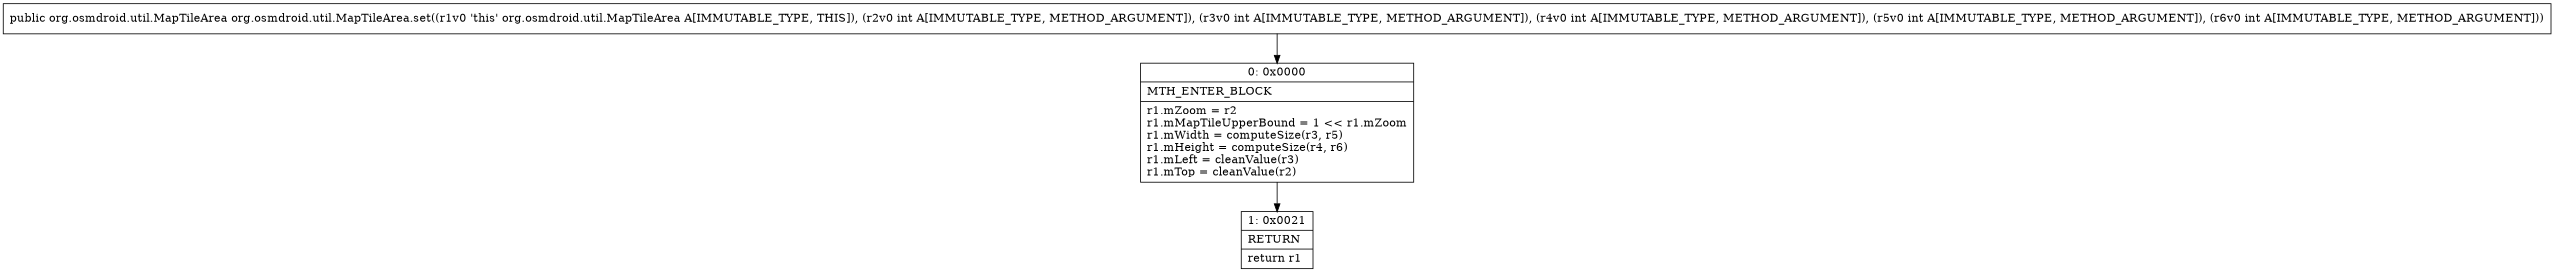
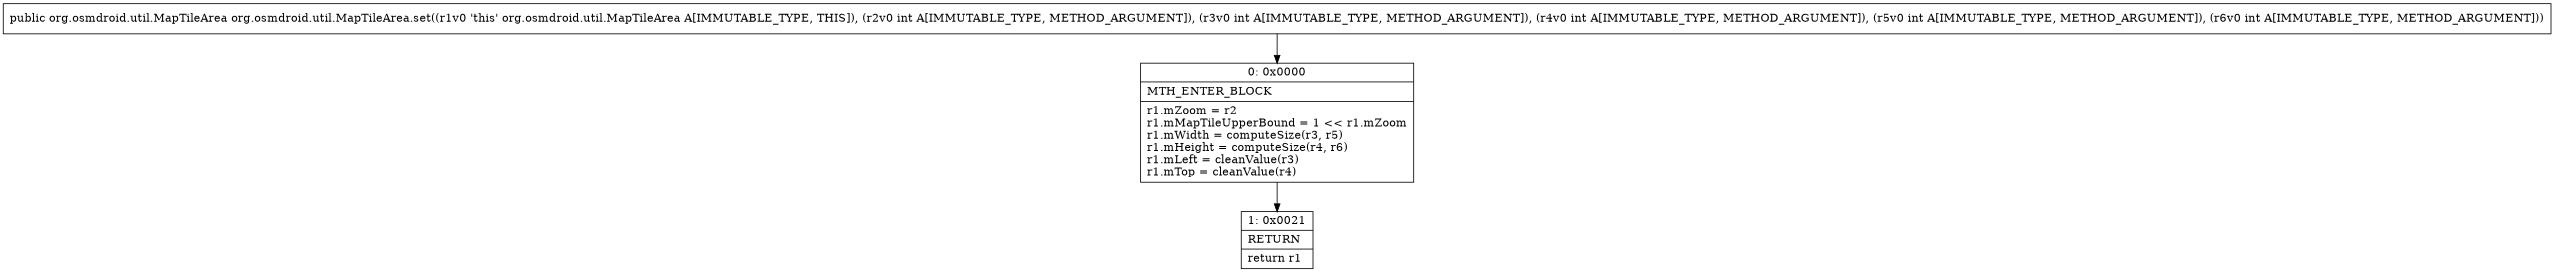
(1222, 172) -> (1222, 172)
